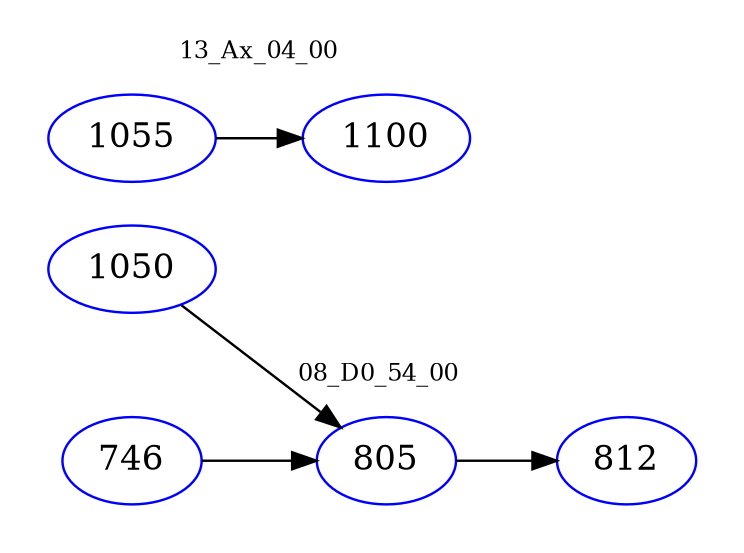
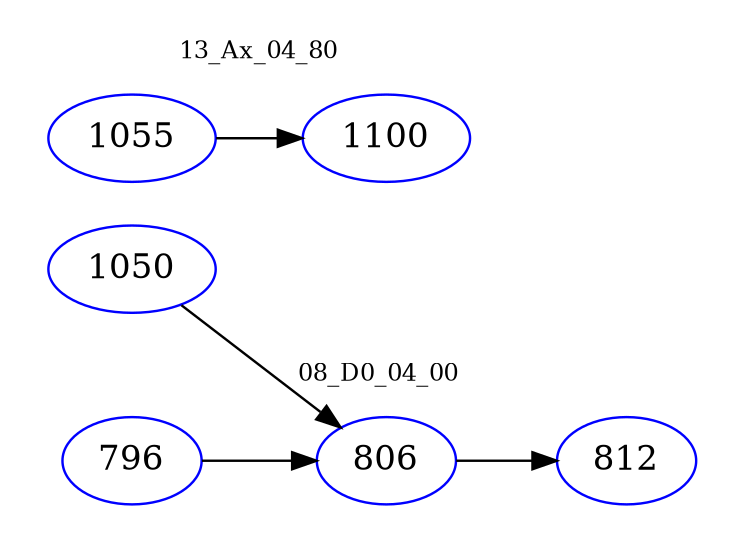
(259, 52) -> (259, 52)
(379, 375) -> (379, 375)
(132, 461) -> (132, 461)
(386, 461) -> (386, 461)
